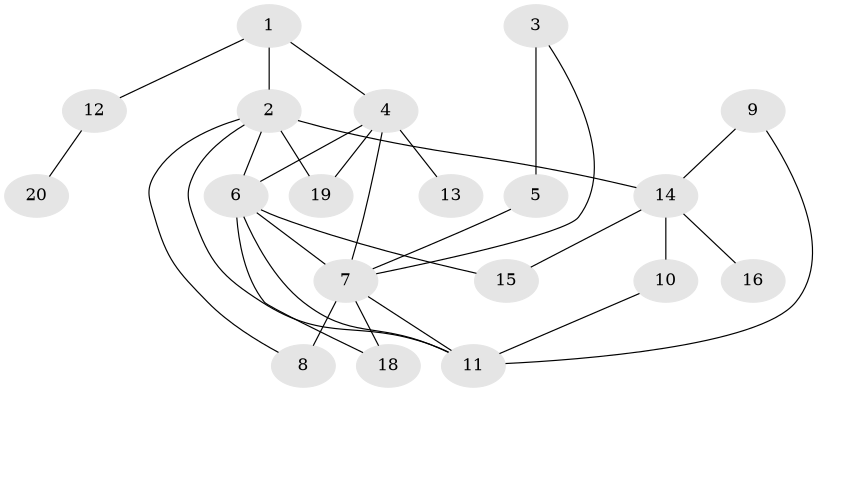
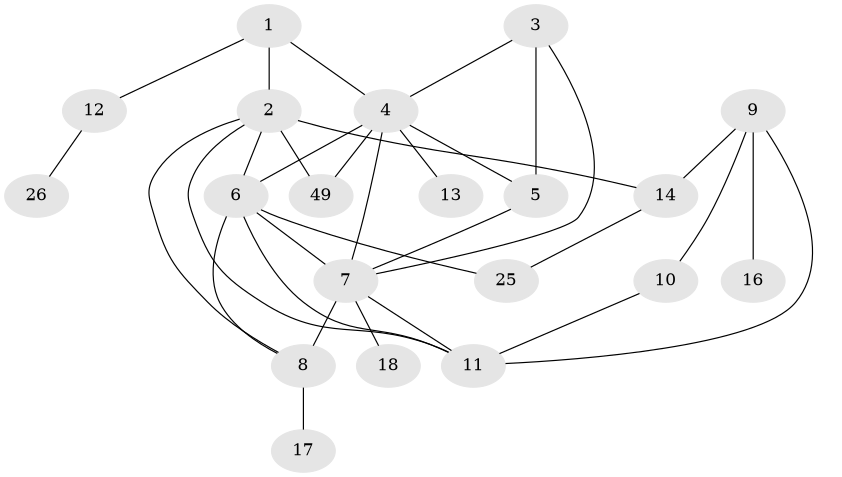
none -> (461, 68)
none -> (443, 144)
(37, 196) -> (37, 196)
(321, 196) -> (321, 196)
(710, 238) -> (753, 196)
(666, 239) -> (718, 199)
(506, 281) -> (506, 281)
(254, 285) -> (218, 297)
none -> (303, 451)
